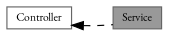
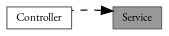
(98, 26) -> (87, 10)
